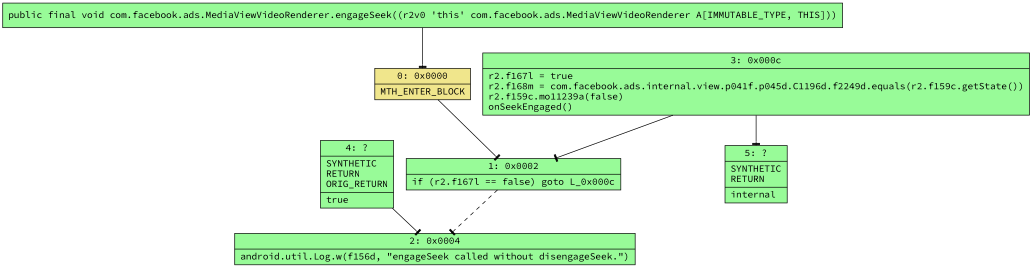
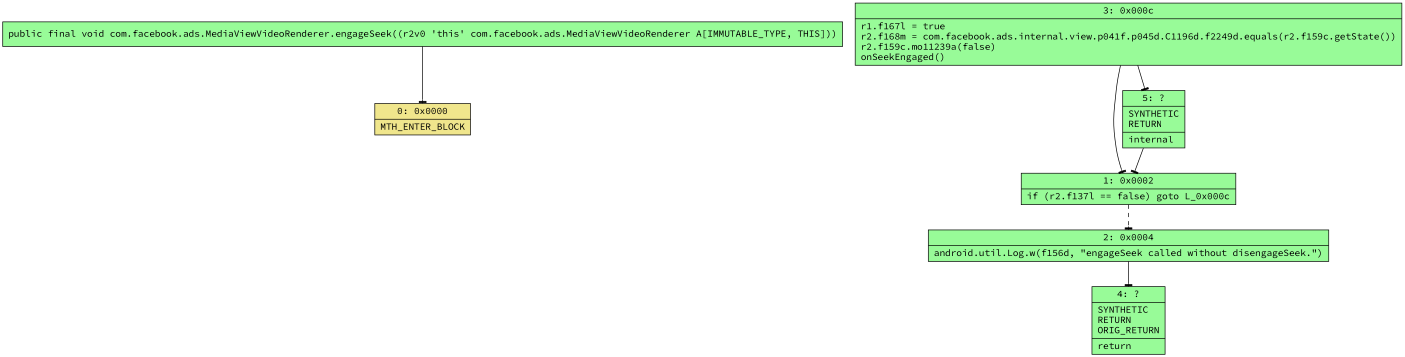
(531, 76) -> (903, 26)
(467, 128) -> (1139, 159)
(514, 182) -> (1129, 196)
(338, 200) -> (1115, 346)
(404, 219) -> (1129, 272)
